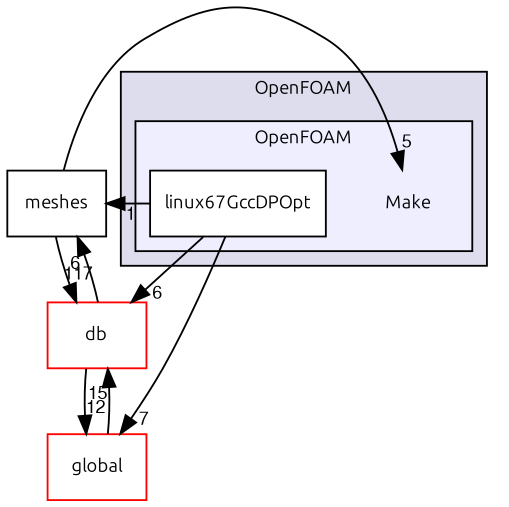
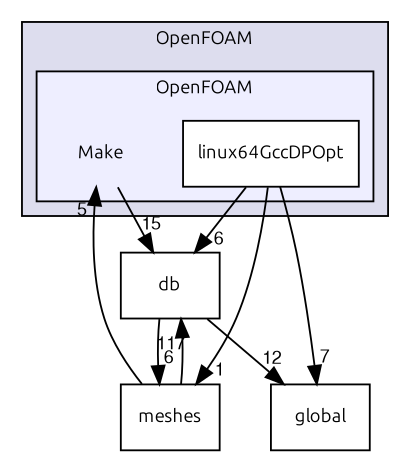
(238, 204) -> (271, 154)
(97, 335) -> (170, 286)
(109, 411) -> (131, 212)
(97, 467) -> (320, 417)
